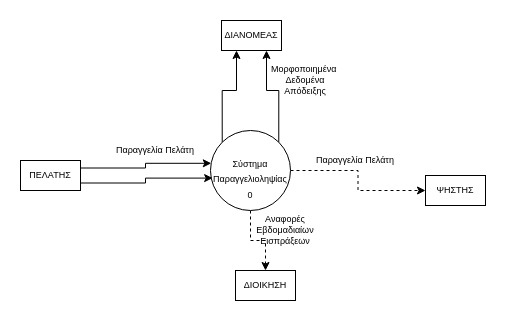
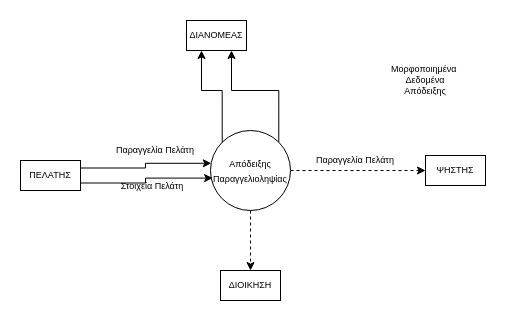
(252, 36) -> (217, 36)
(306, 81) -> (426, 81)
(251, 171) -> (251, 171)
none -> (153, 187)
(456, 191) -> (456, 171)
(251, 196) -> none
(286, 231) -> none
(266, 286) -> (251, 286)
